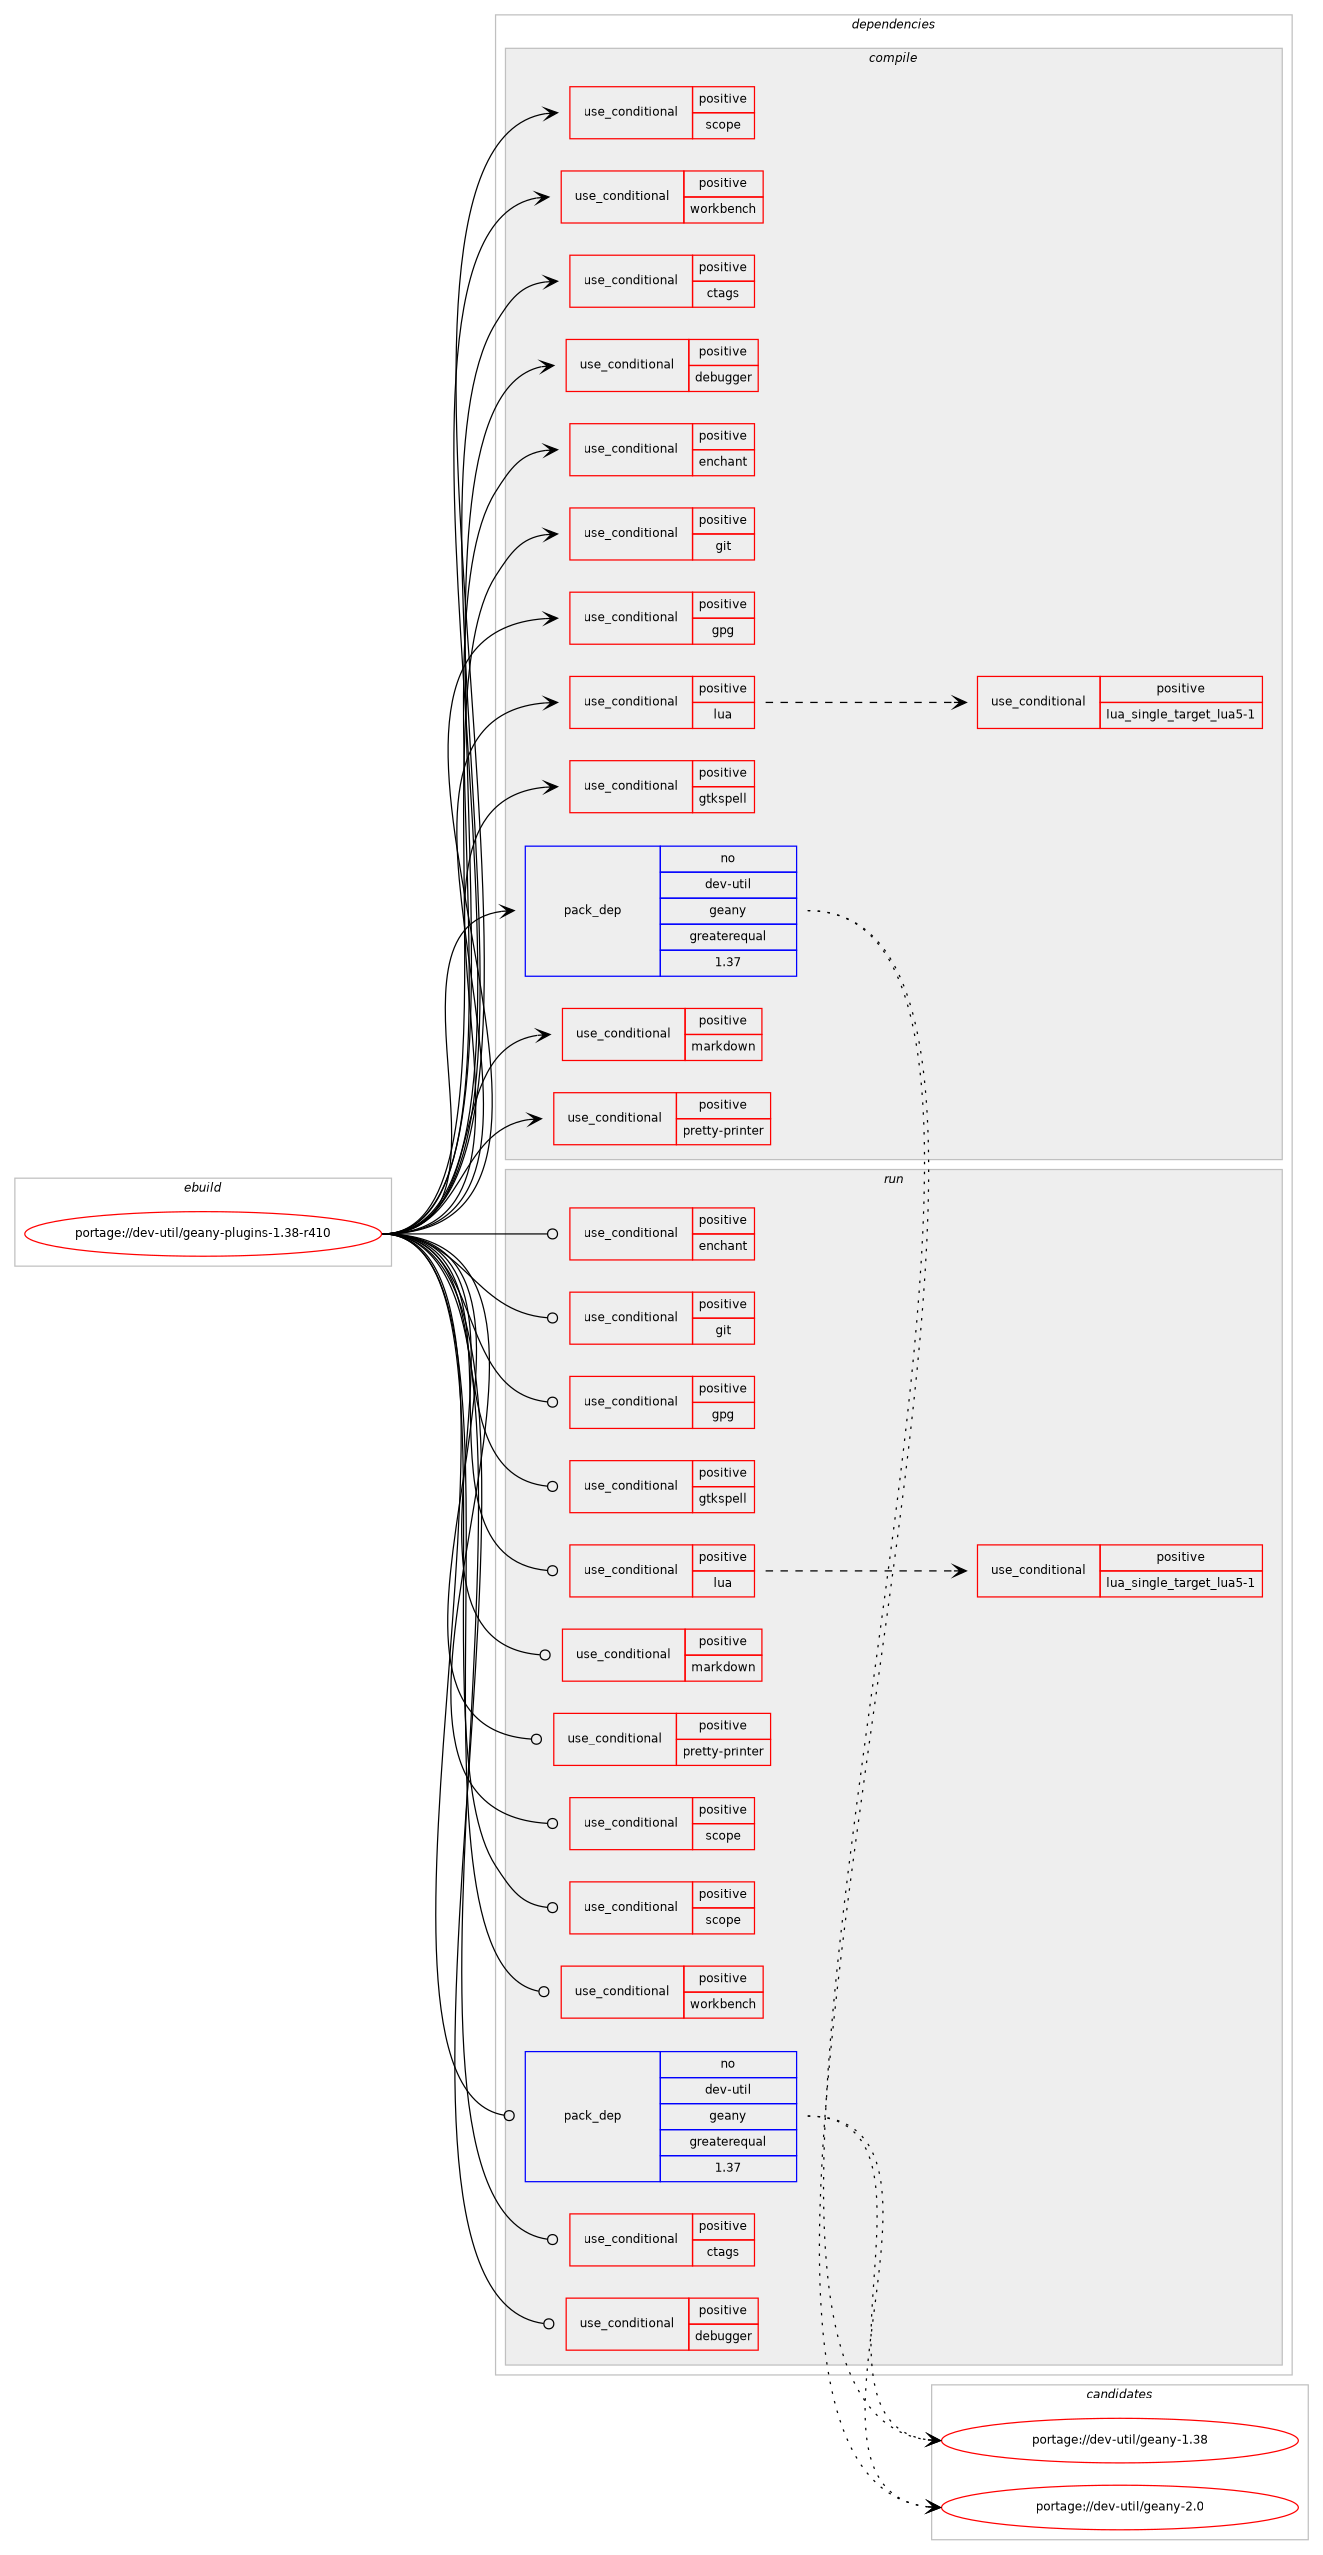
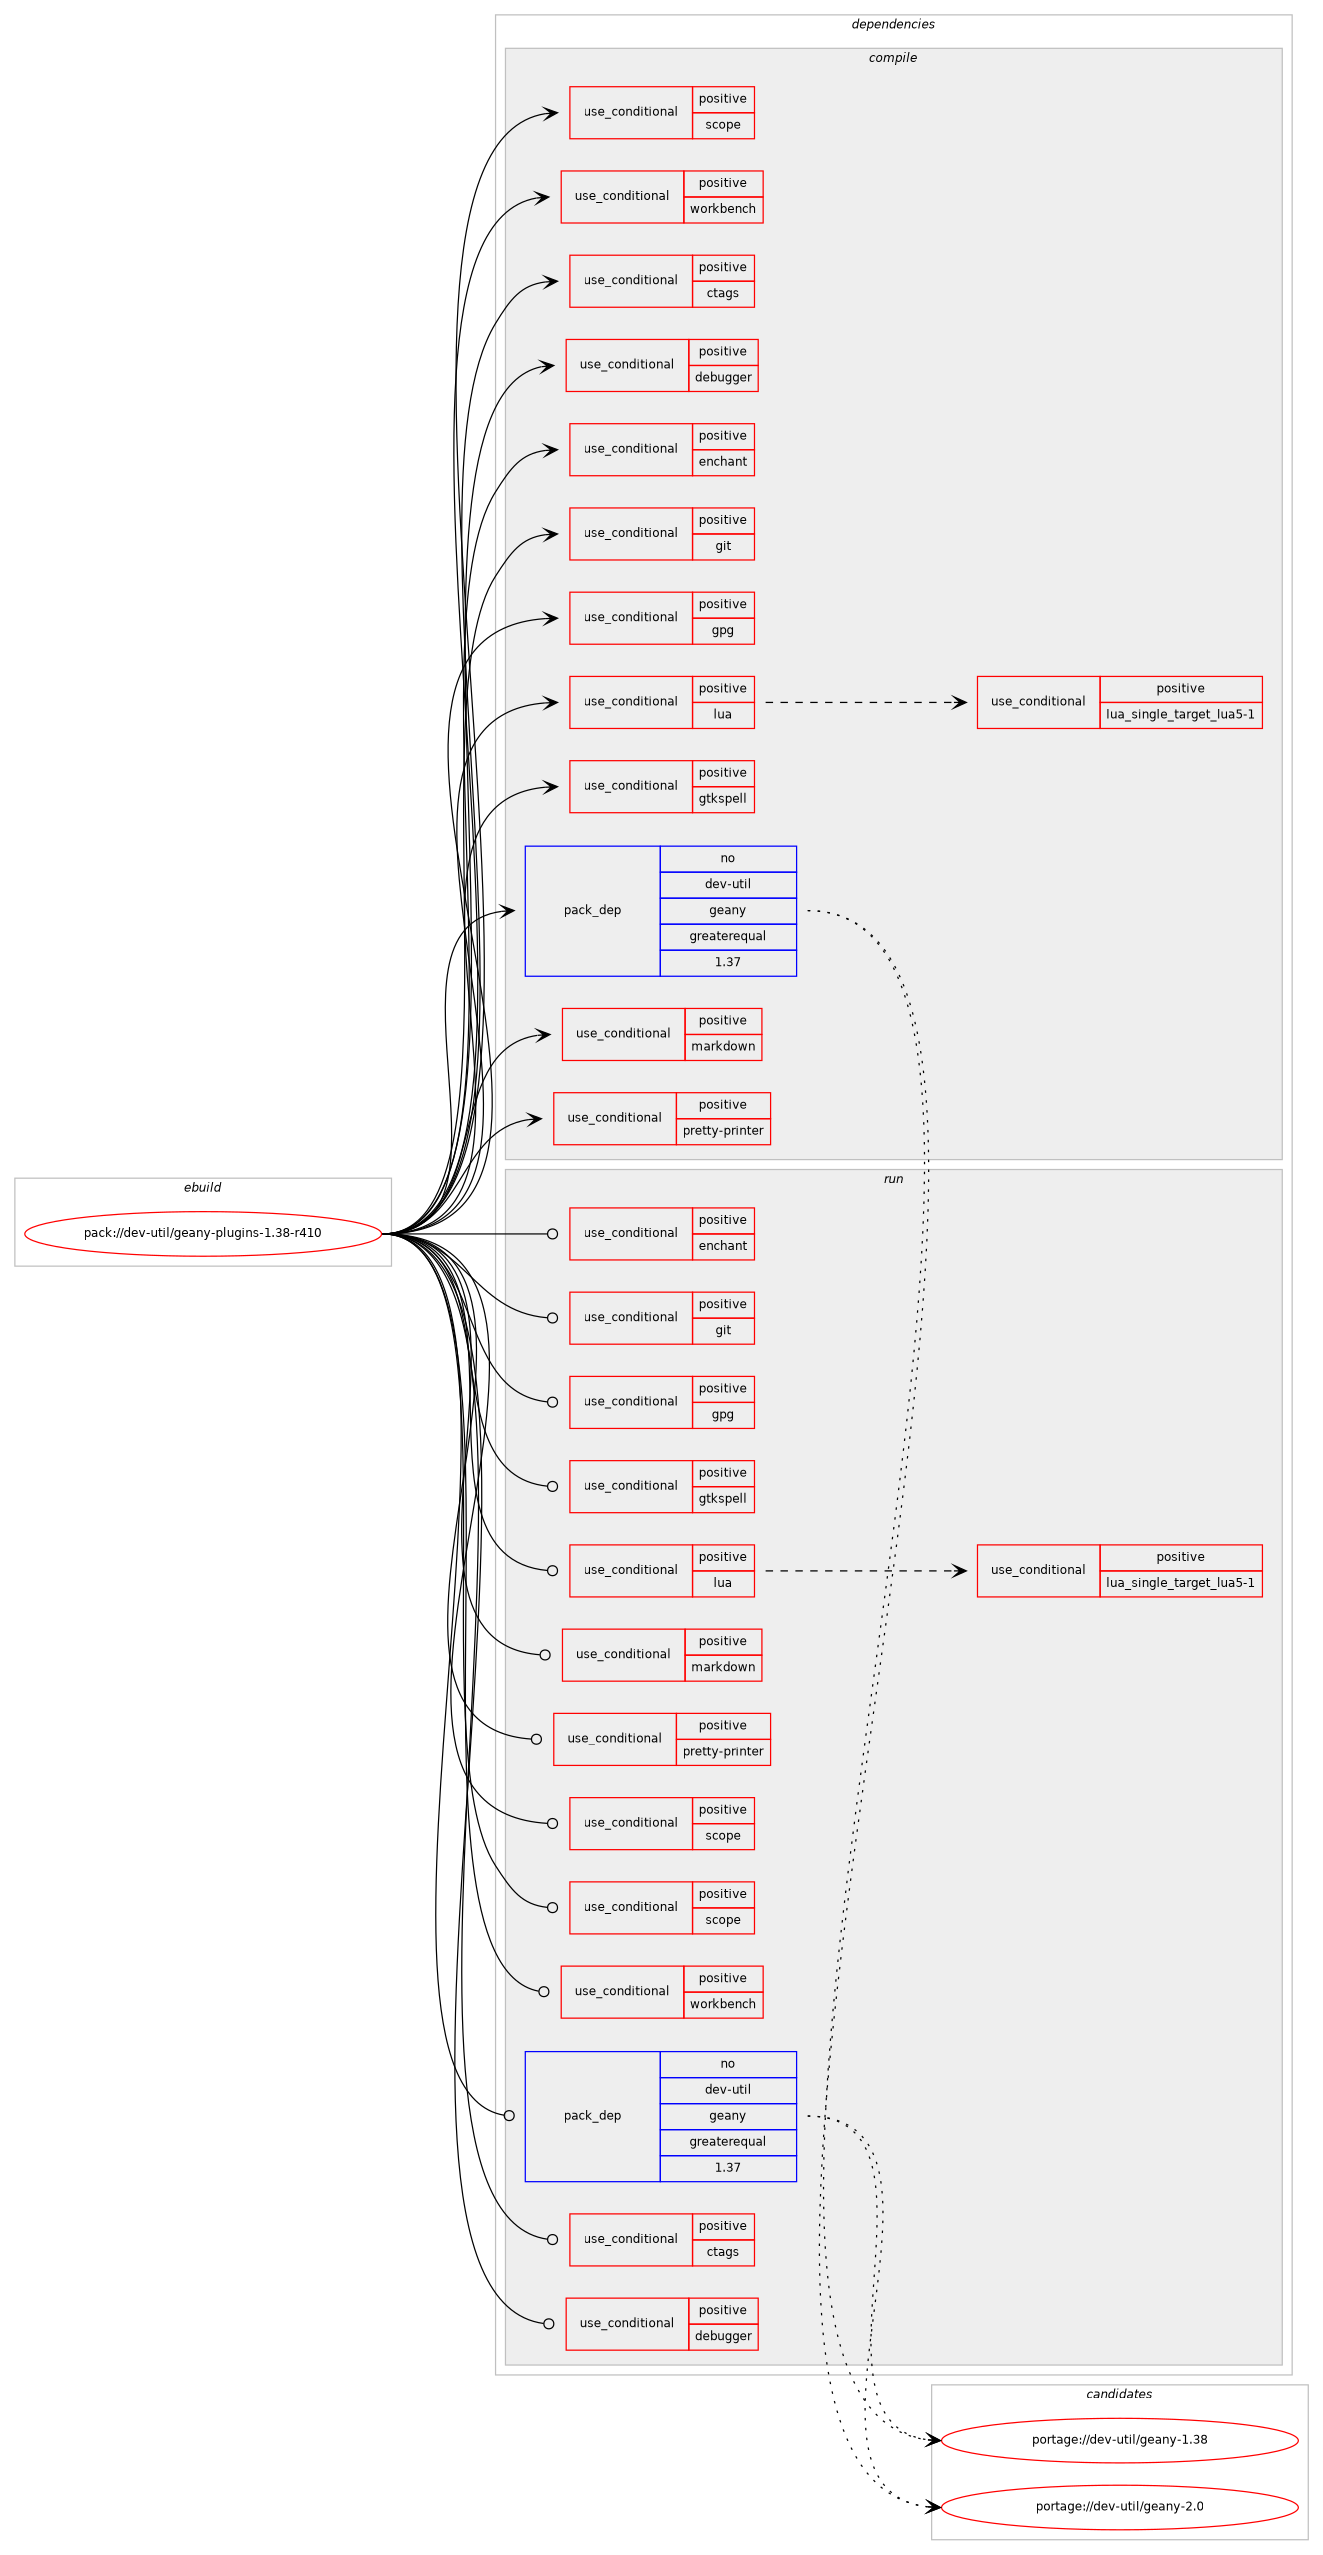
(203, 1234) -> (203, 1234)
